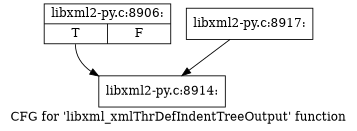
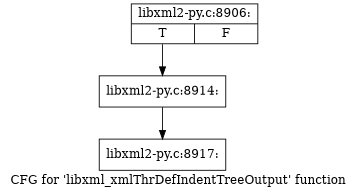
(209, 55) -> (162, 119)
